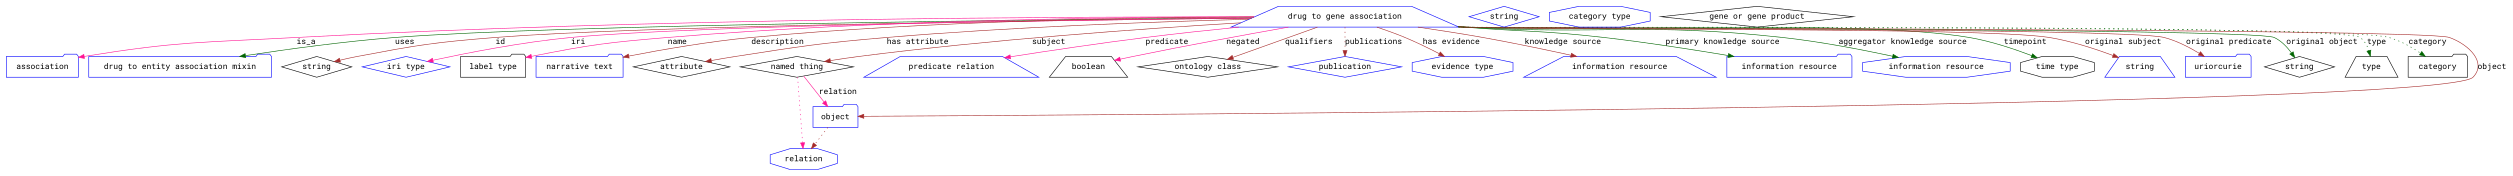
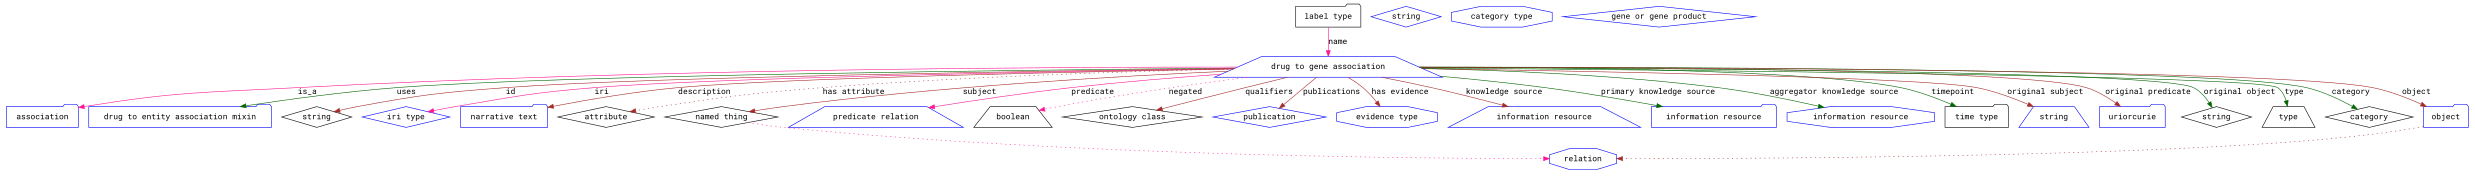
(1757, 17) -> (1659, 17)
(1917, 27) -> (1858, 73)
(1941, 28) -> (1888, 70)
(979, 31) -> (934, 80)
(729, 33) -> (1328, 39)
(1345, 39) -> (1300, 91)
(1204, 42) -> (1146, 92)
(2057, 67) -> (1977, 117)
(2438, 67) -> (2369, 117)
(814, 89) -> none
